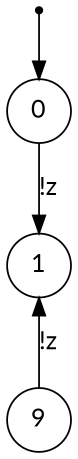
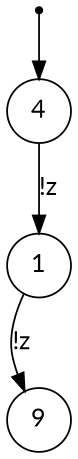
(39, 111) -> (39, 111)
(39, 352) -> (12, 334)
